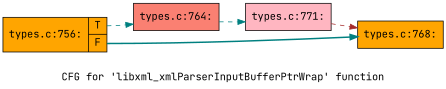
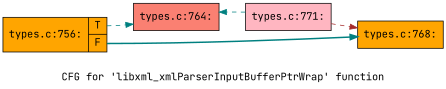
(228, 22) -> (236, 12)
